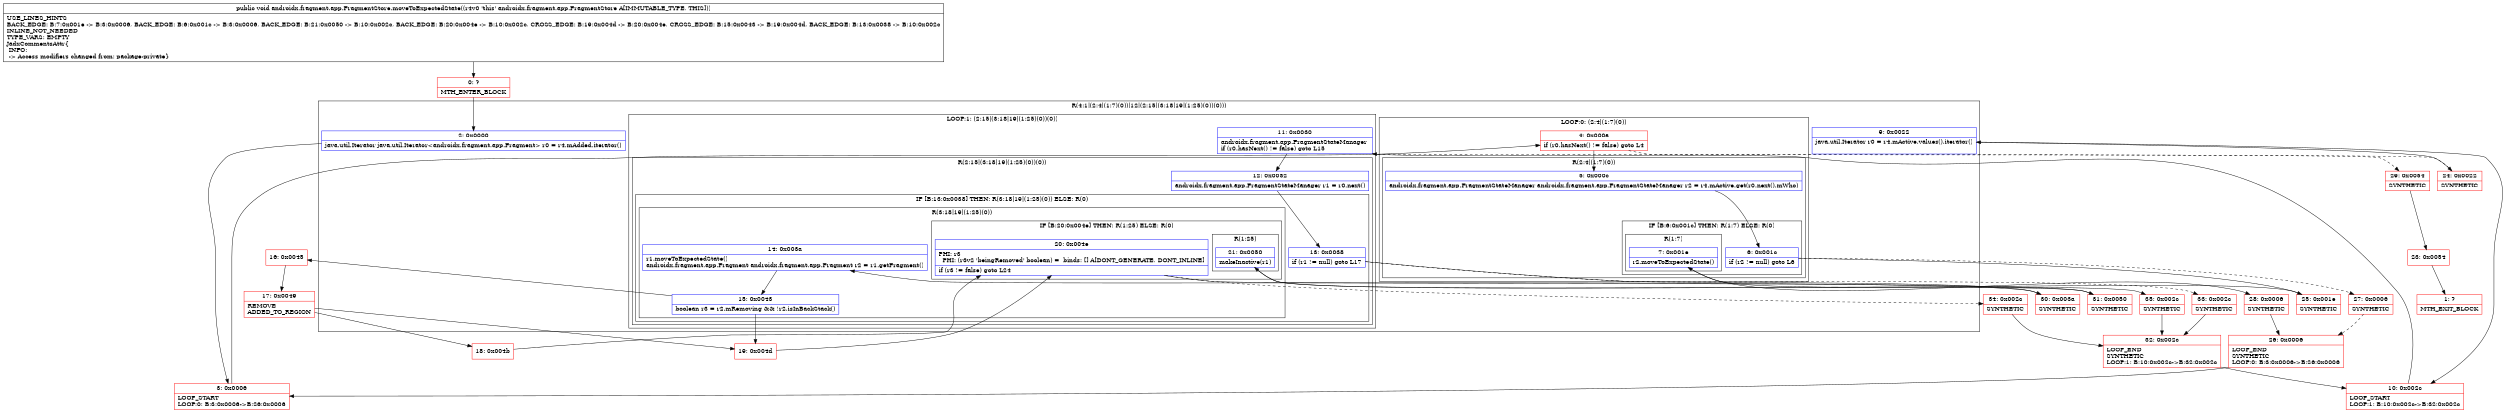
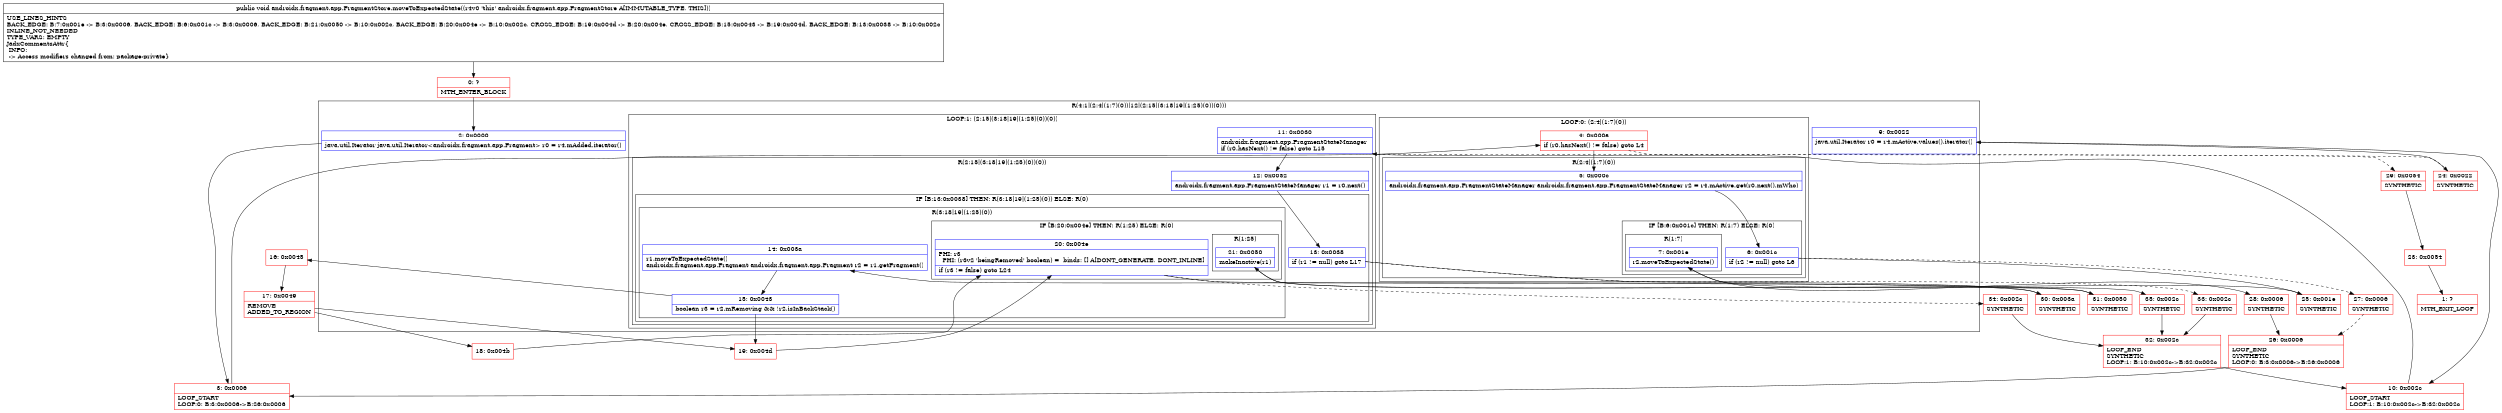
(2449, 309) -> (2447, 309)
